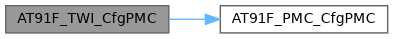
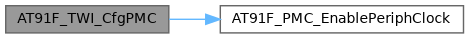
(304, 19) -> (342, 19)
